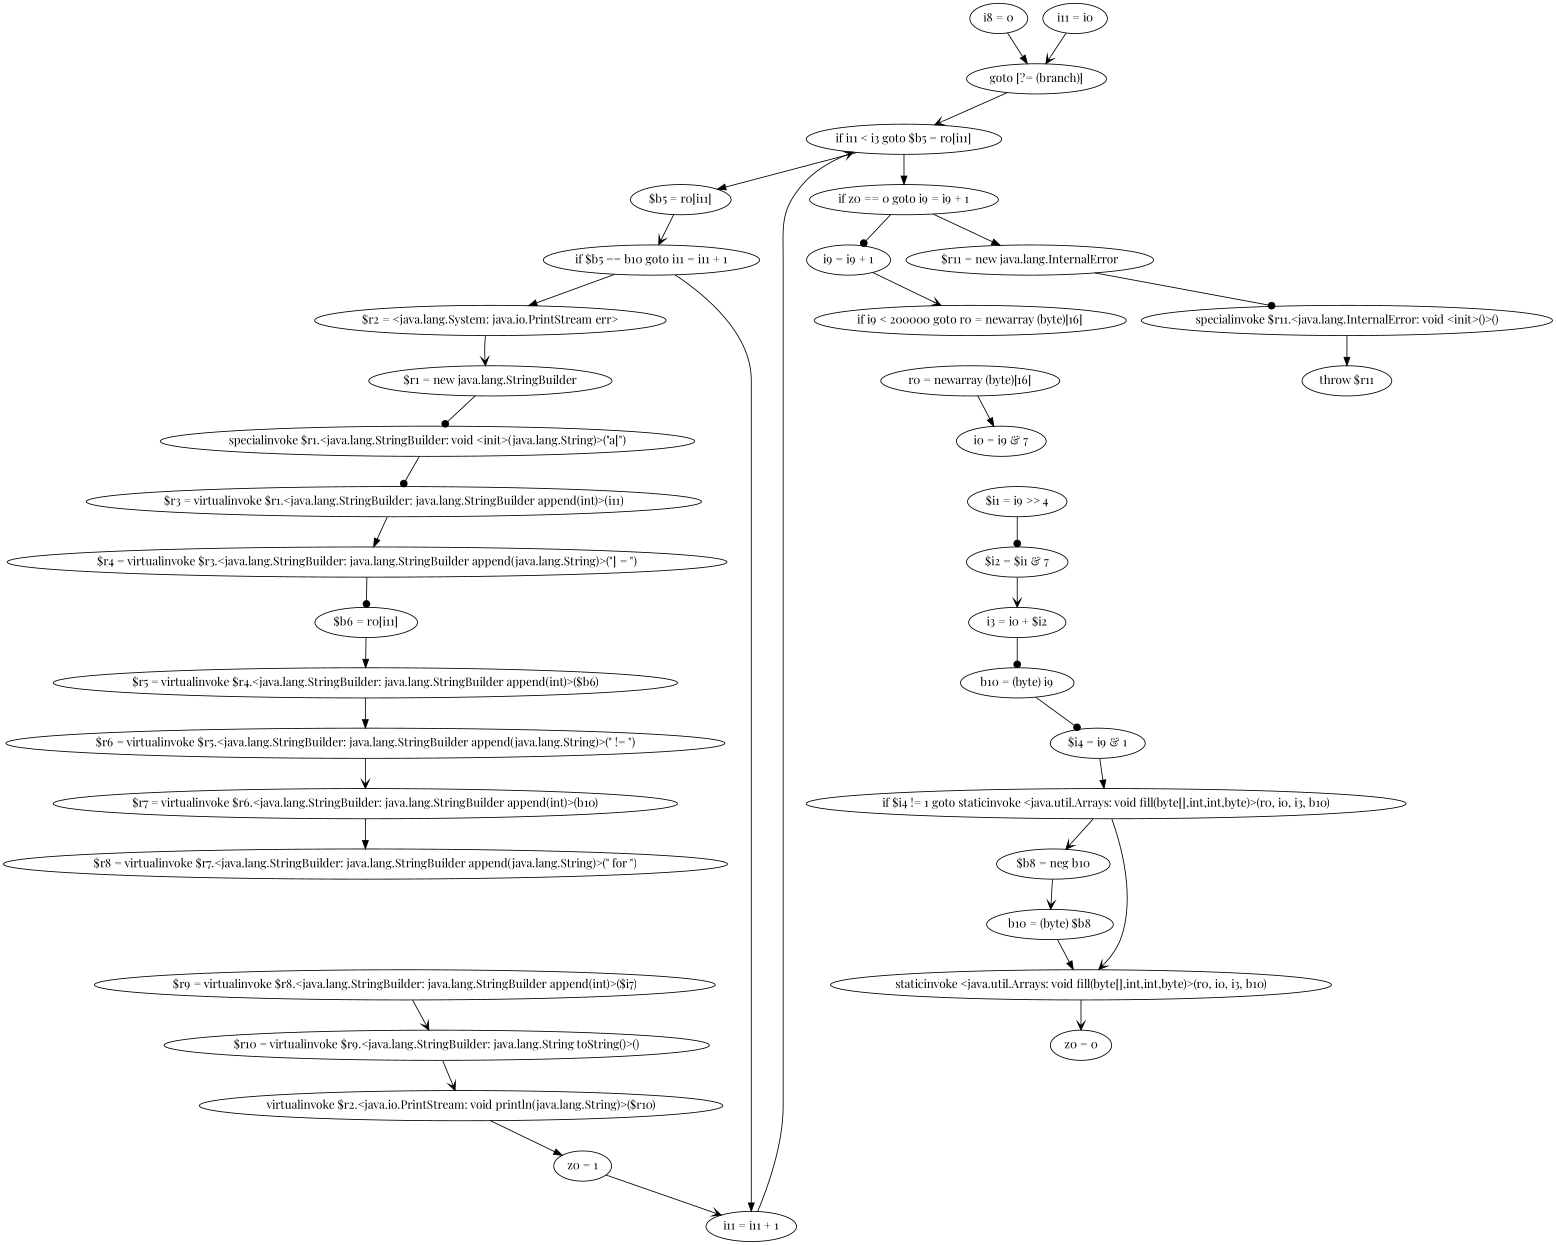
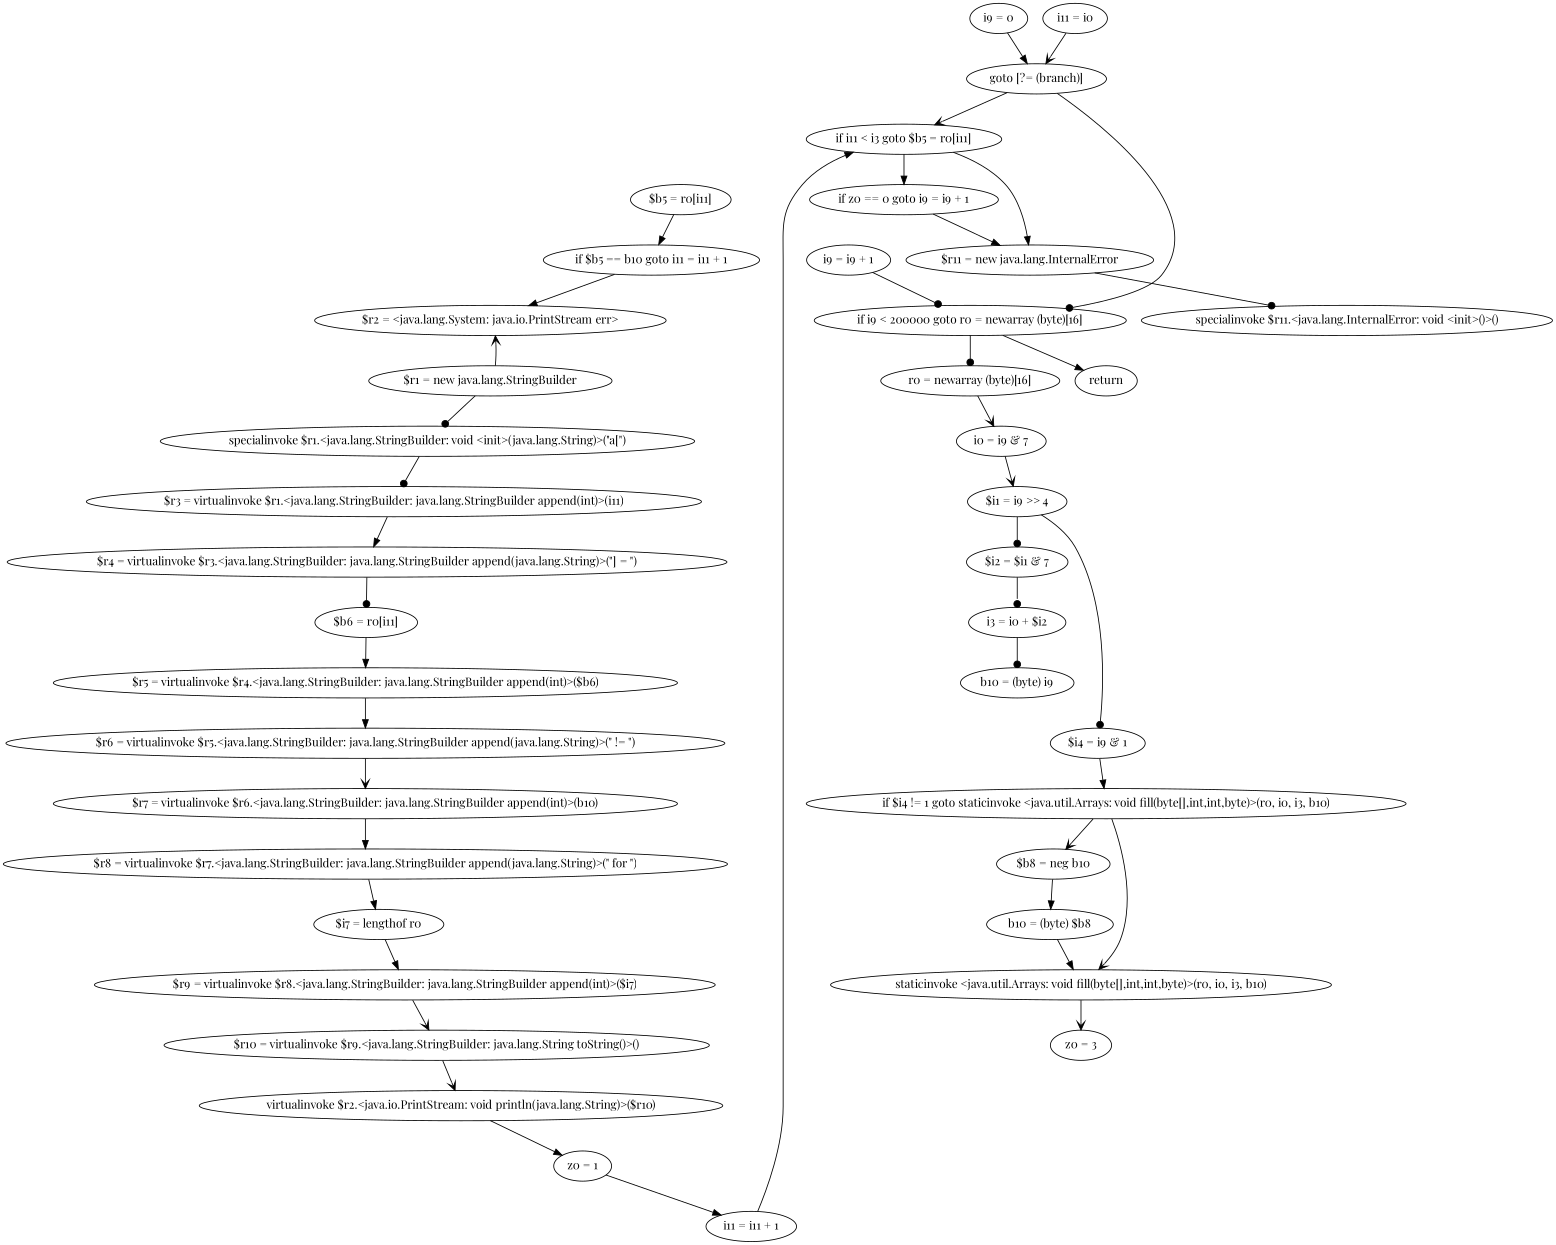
(999, 18) -> (999, 18)
(791, 170) -> (1004, 183)
none -> (1168, 211)
(668, 226) -> (668, 226)
(878, 228) -> none
(904, 288) -> (904, 288)
(485, 347) -> (496, 355)
none -> (970, 347)
none -> (1106, 381)
(1347, 381) -> none
(984, 407) -> (984, 407)
none -> (1008, 467)
(1017, 588) -> (1017, 588)
(783, 671) -> (783, 671)
(1055, 711) -> (1096, 609)
(751, 724) -> none
(1052, 890) -> (1052, 890)
none -> (379, 924)
(1081, 1045) -> (1081, 1045)
(660, 1194) -> (660, 1194)
